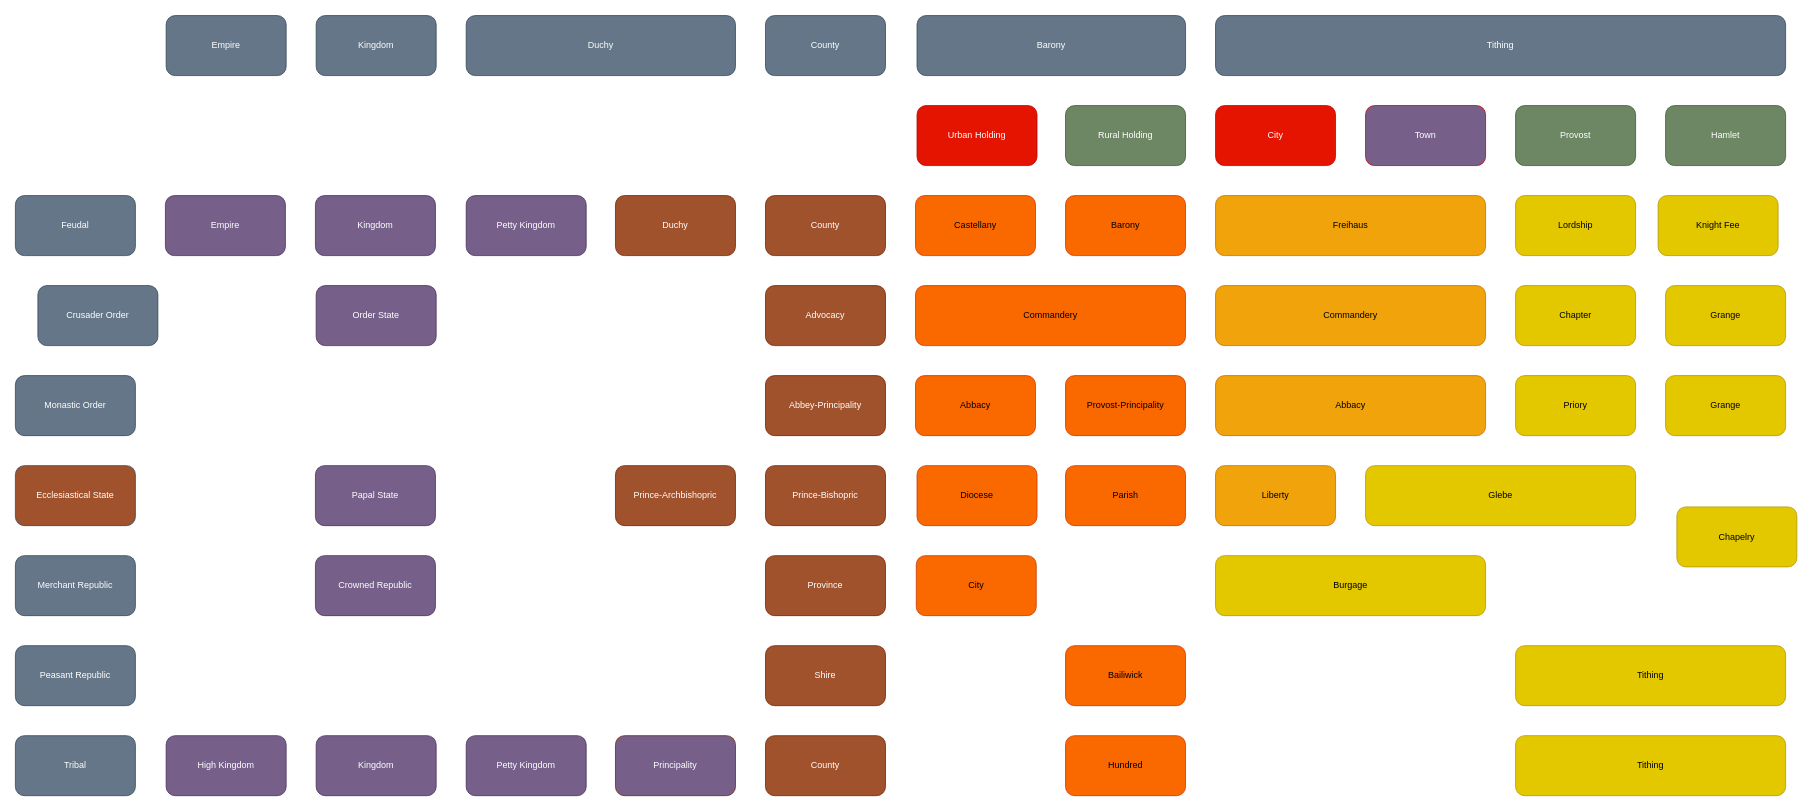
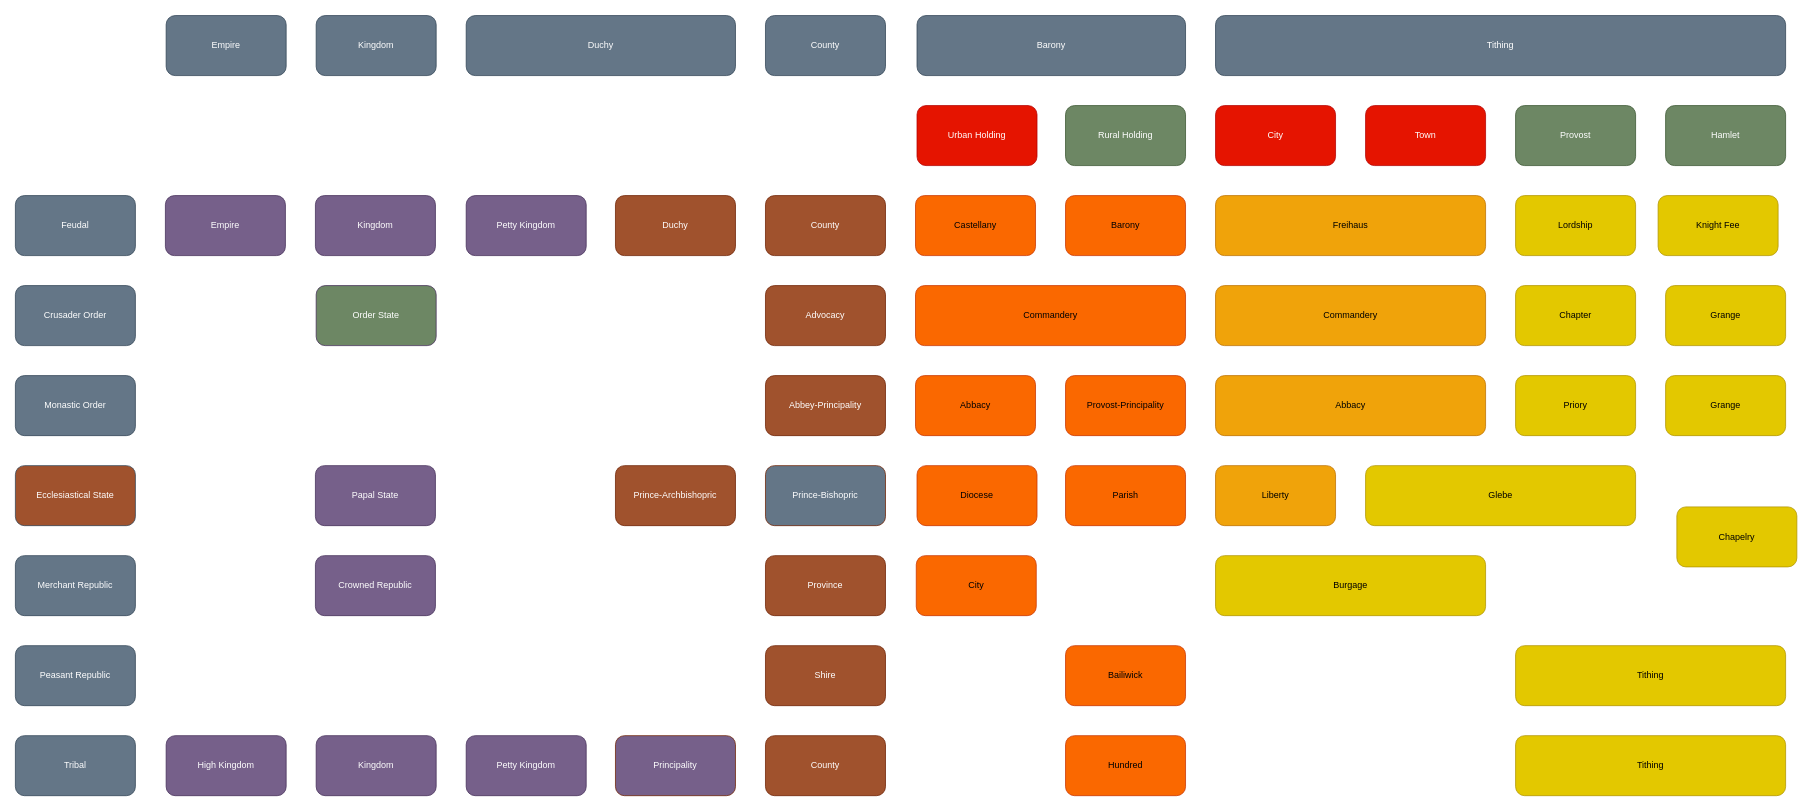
(1425, 135) -> (1425, 135)
(98, 315) -> (75, 315)
(376, 315) -> (376, 315)
(825, 495) -> (825, 495)
